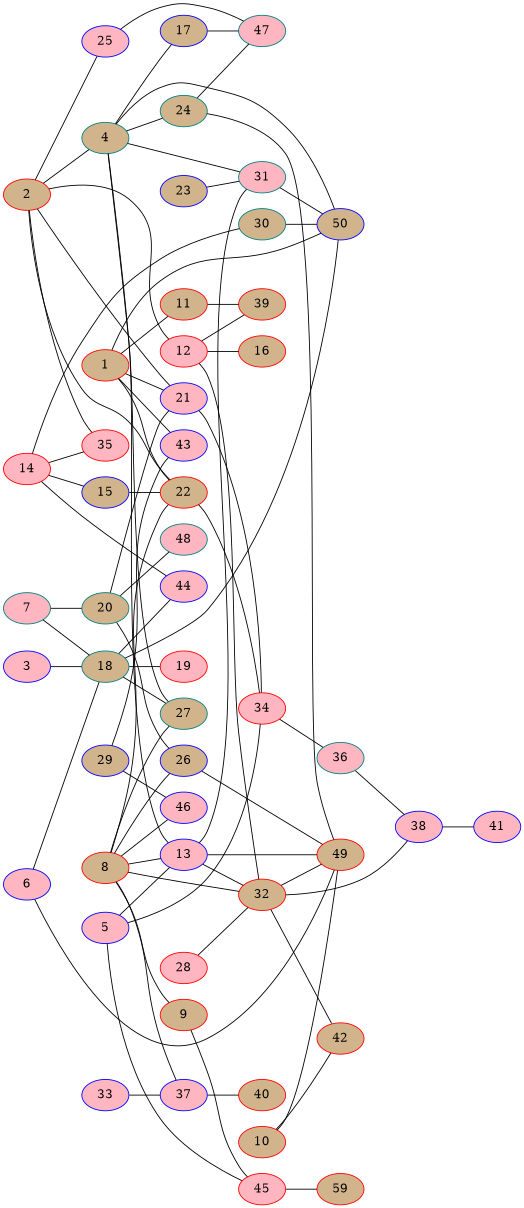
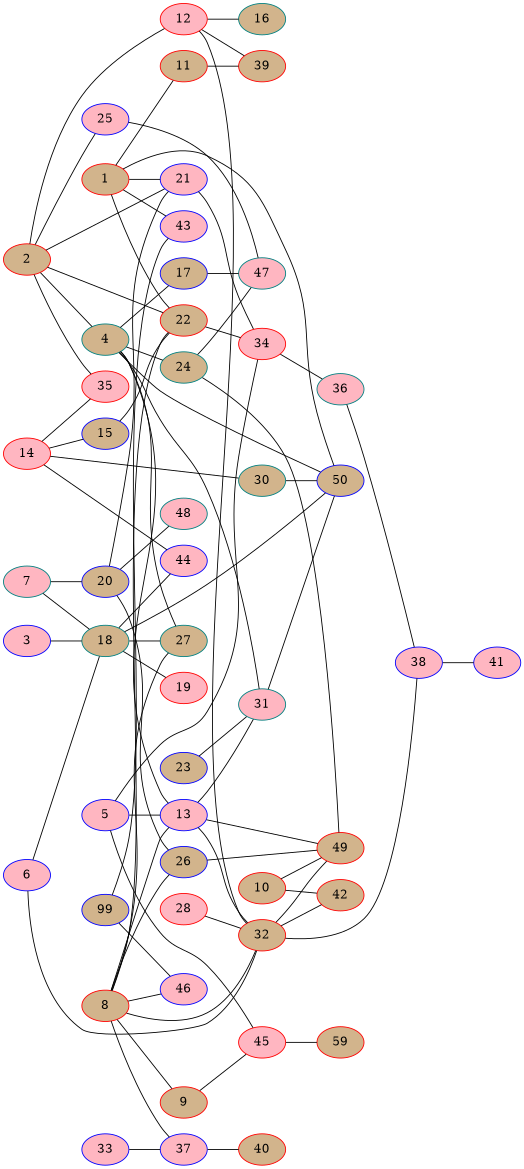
(262, 351) -> (262, 19)
(105, 608) -> (105, 582)
(105, 761) -> (105, 910)
(182, 1045) -> (104, 1034)
